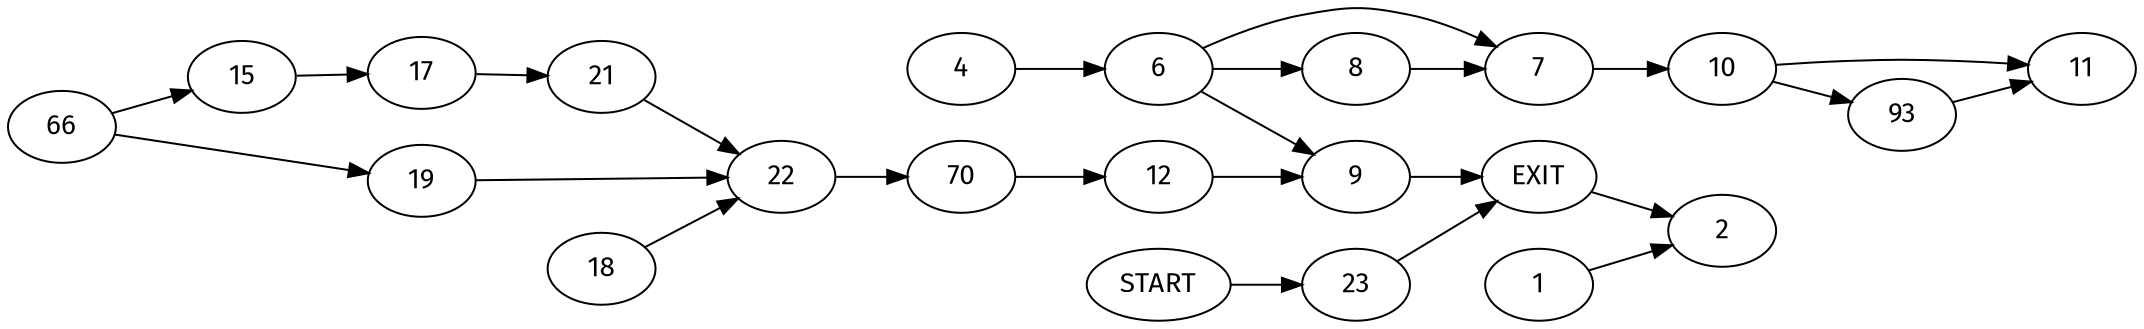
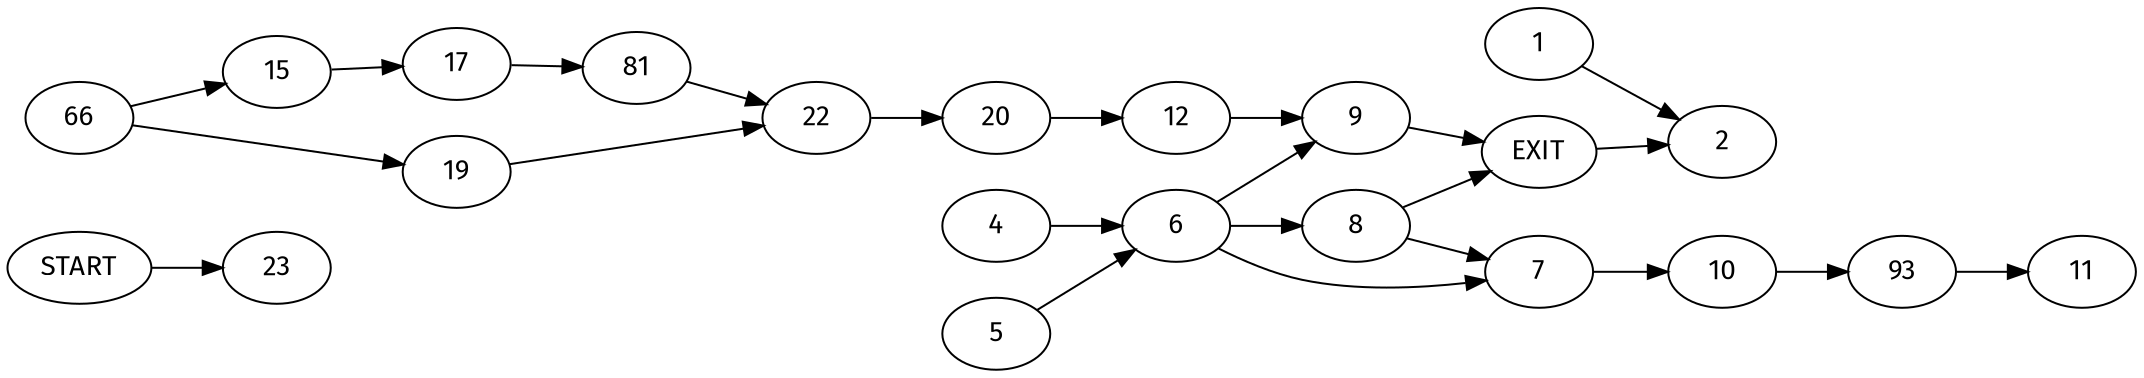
(1892, 60) -> none
(602, 77) -> (637, 68)
(961, 177) -> (996, 118)
(1439, 236) -> (1438, 193)
(602, 269) -> none
none -> (996, 334)
